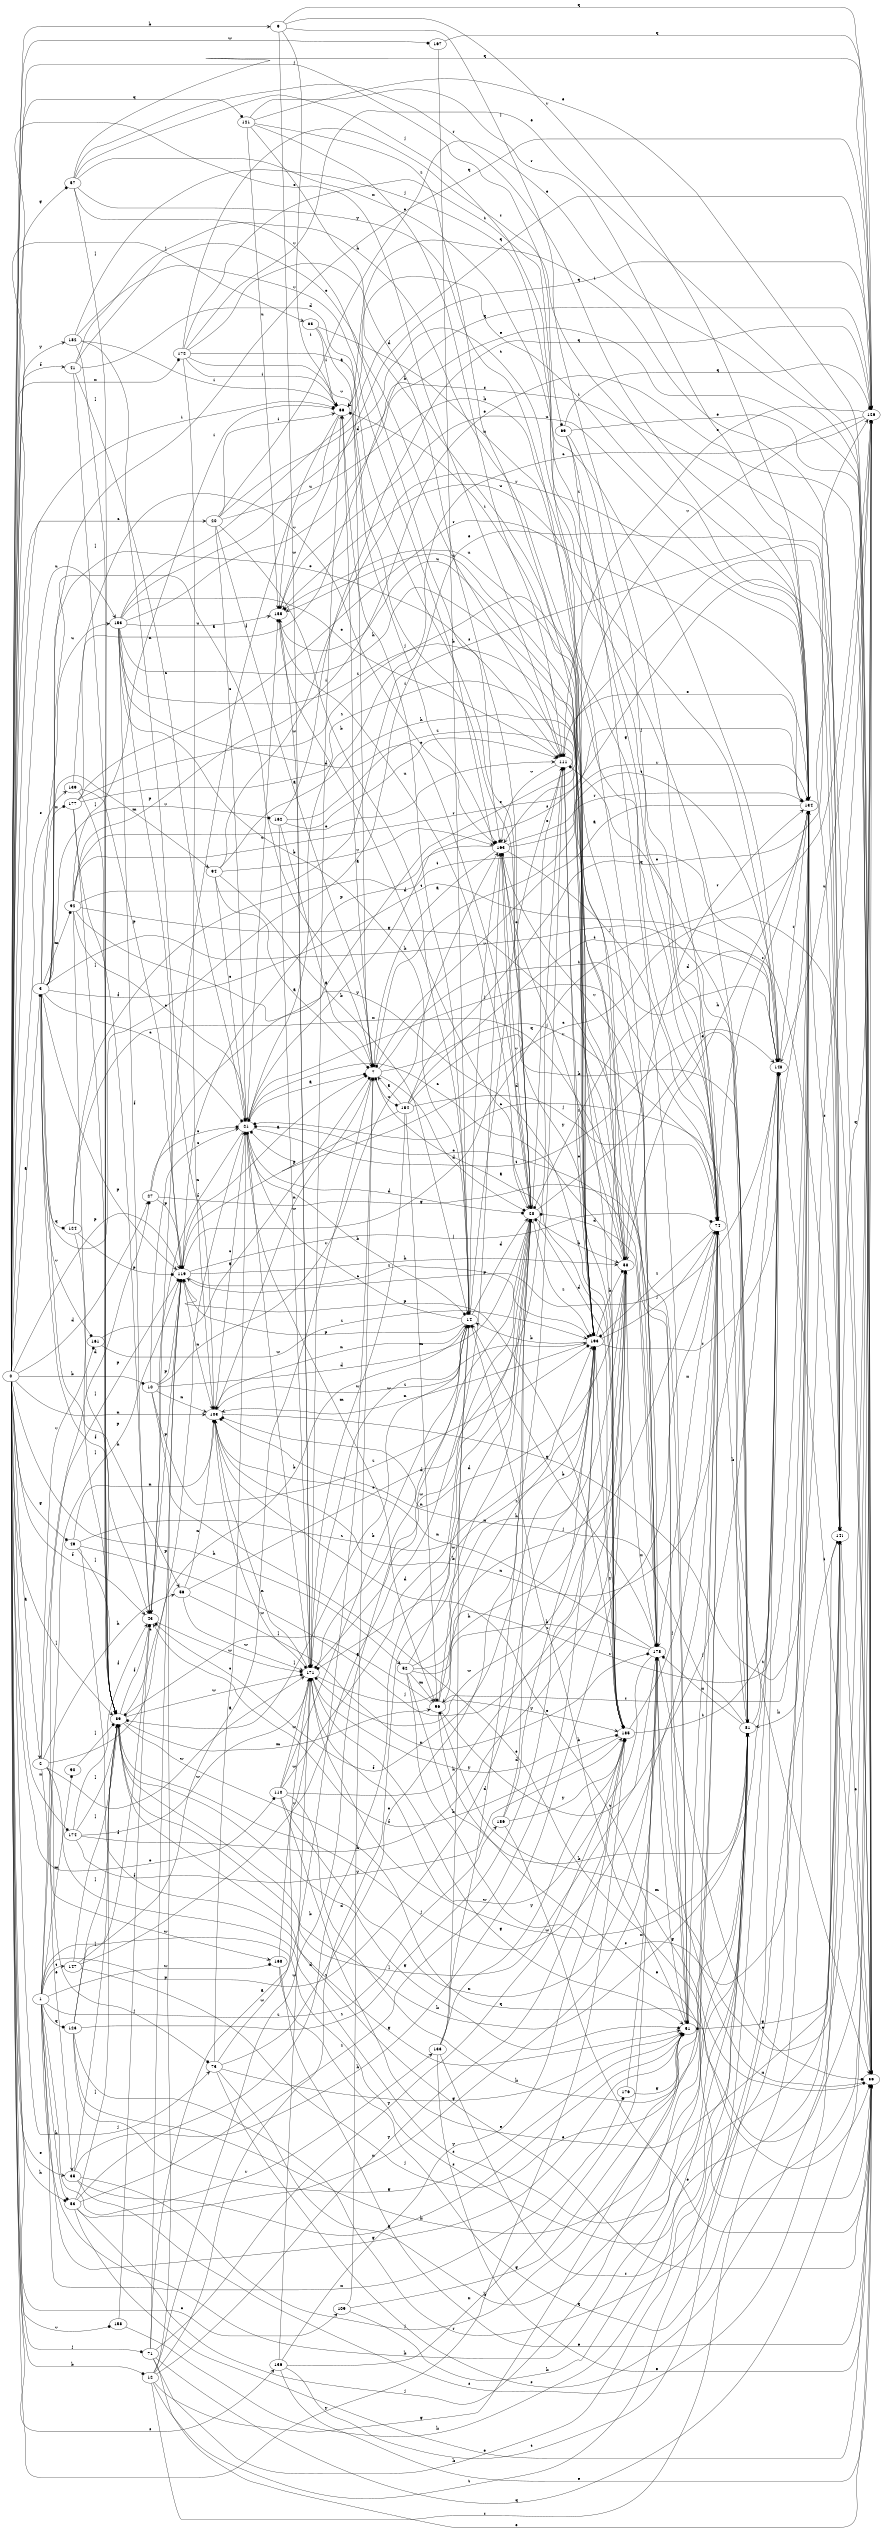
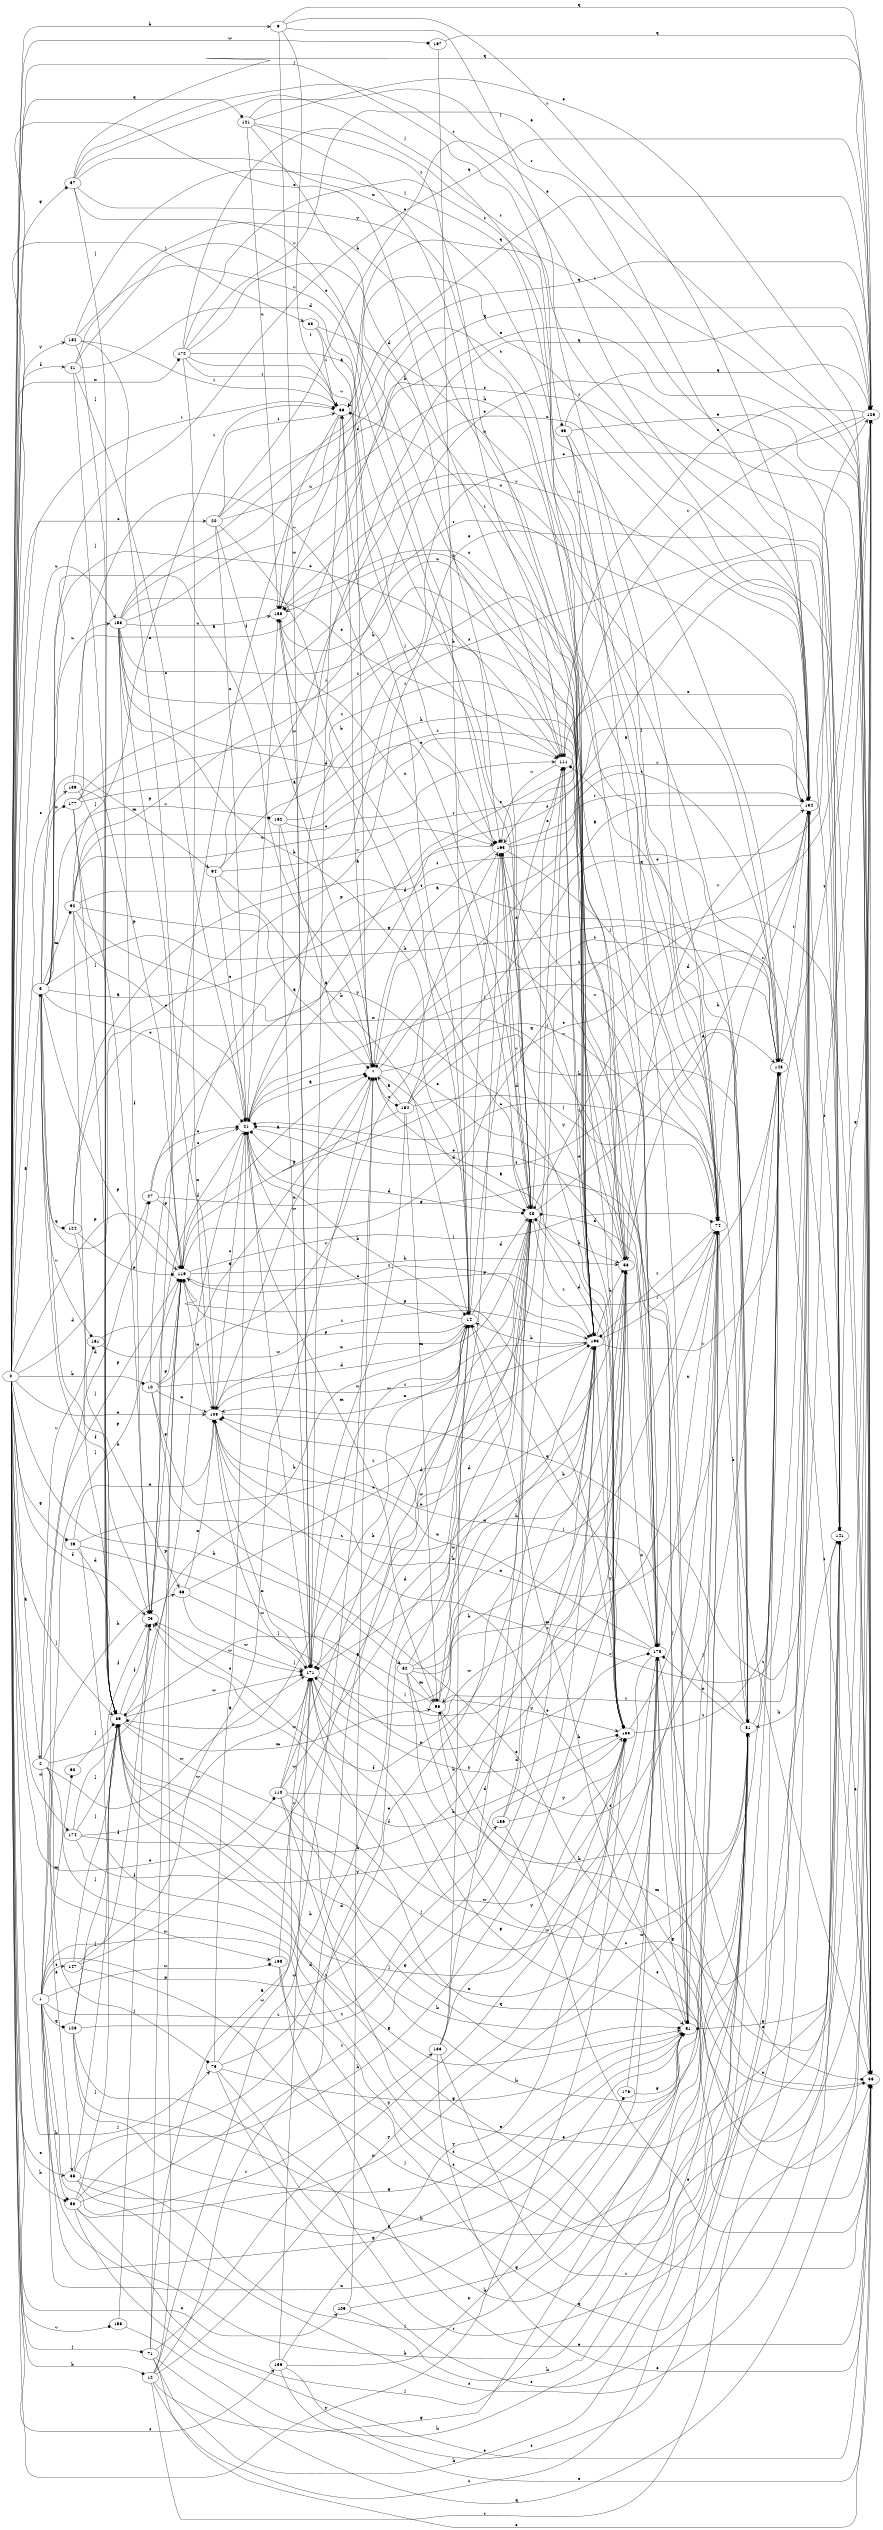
(825, 886) -> (825, 886)
(118, 995) -> (118, 995)
(96, 1561) -> (96, 1561)
(547, 1622) -> (548, 1622)
